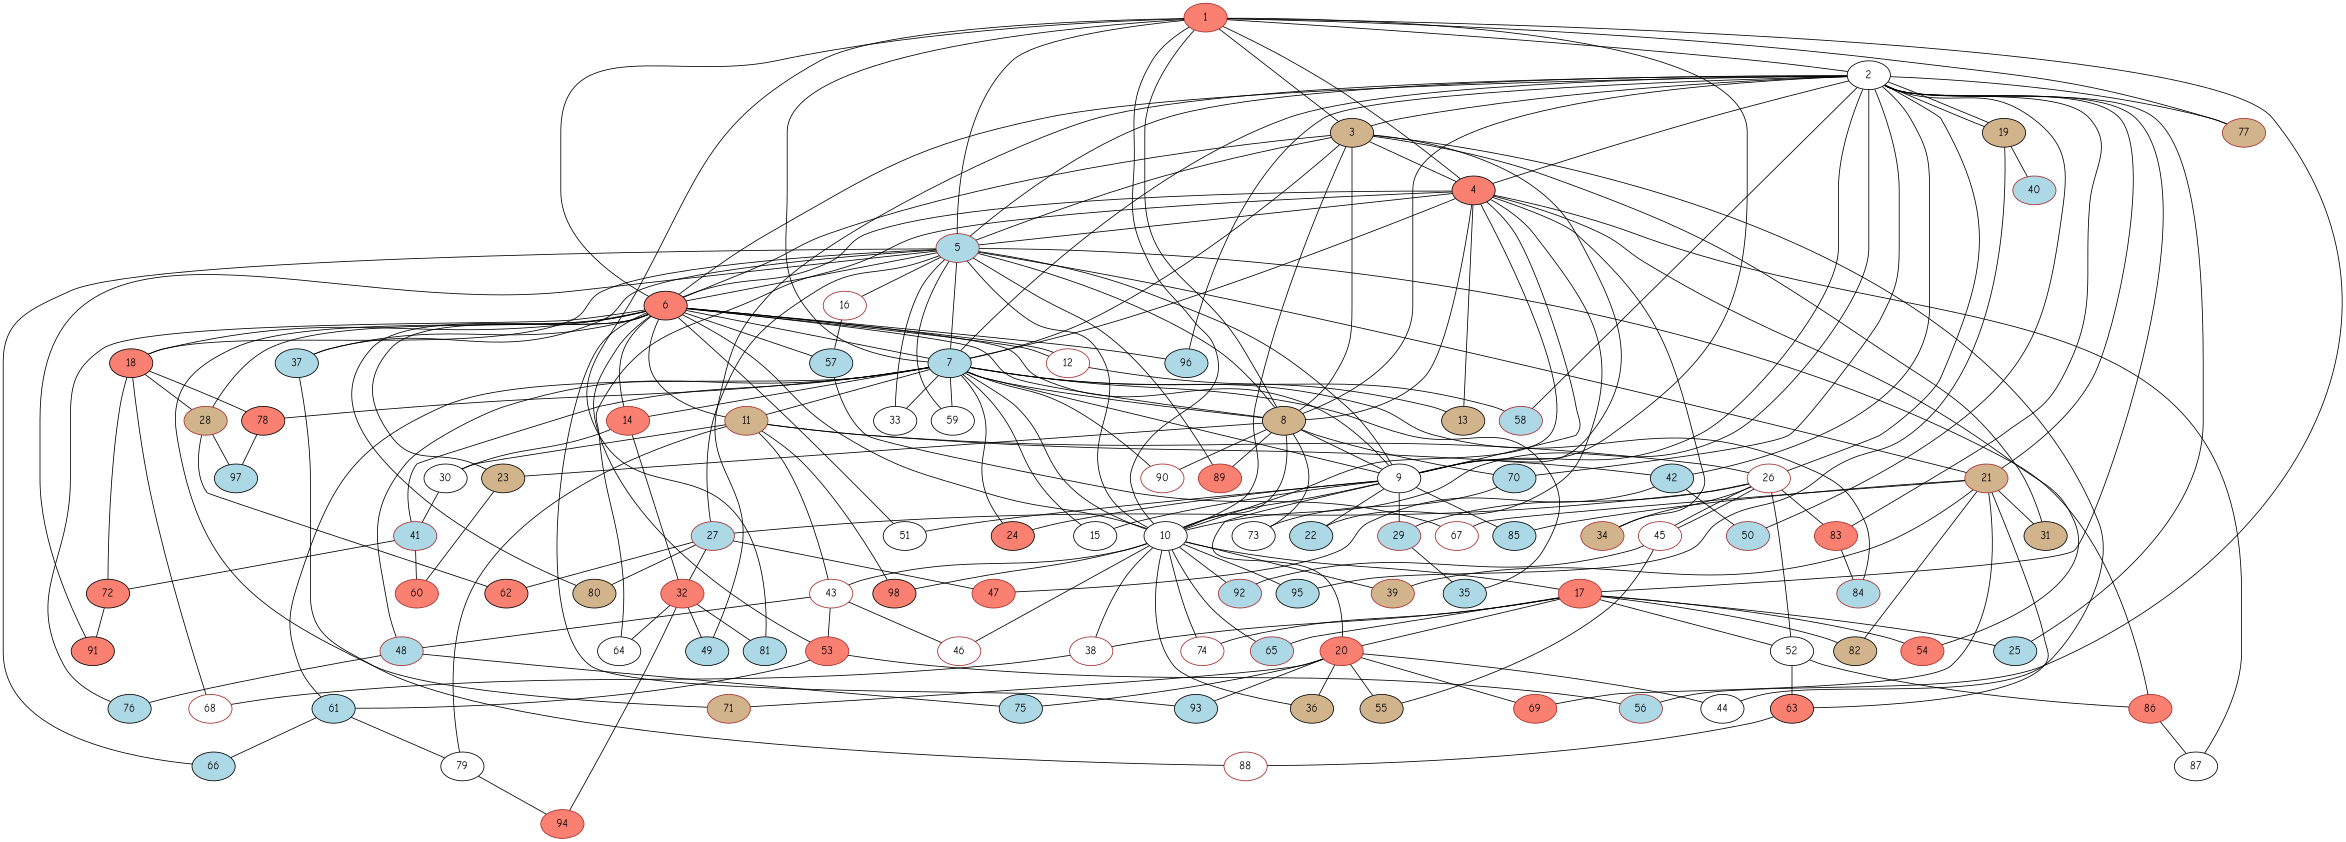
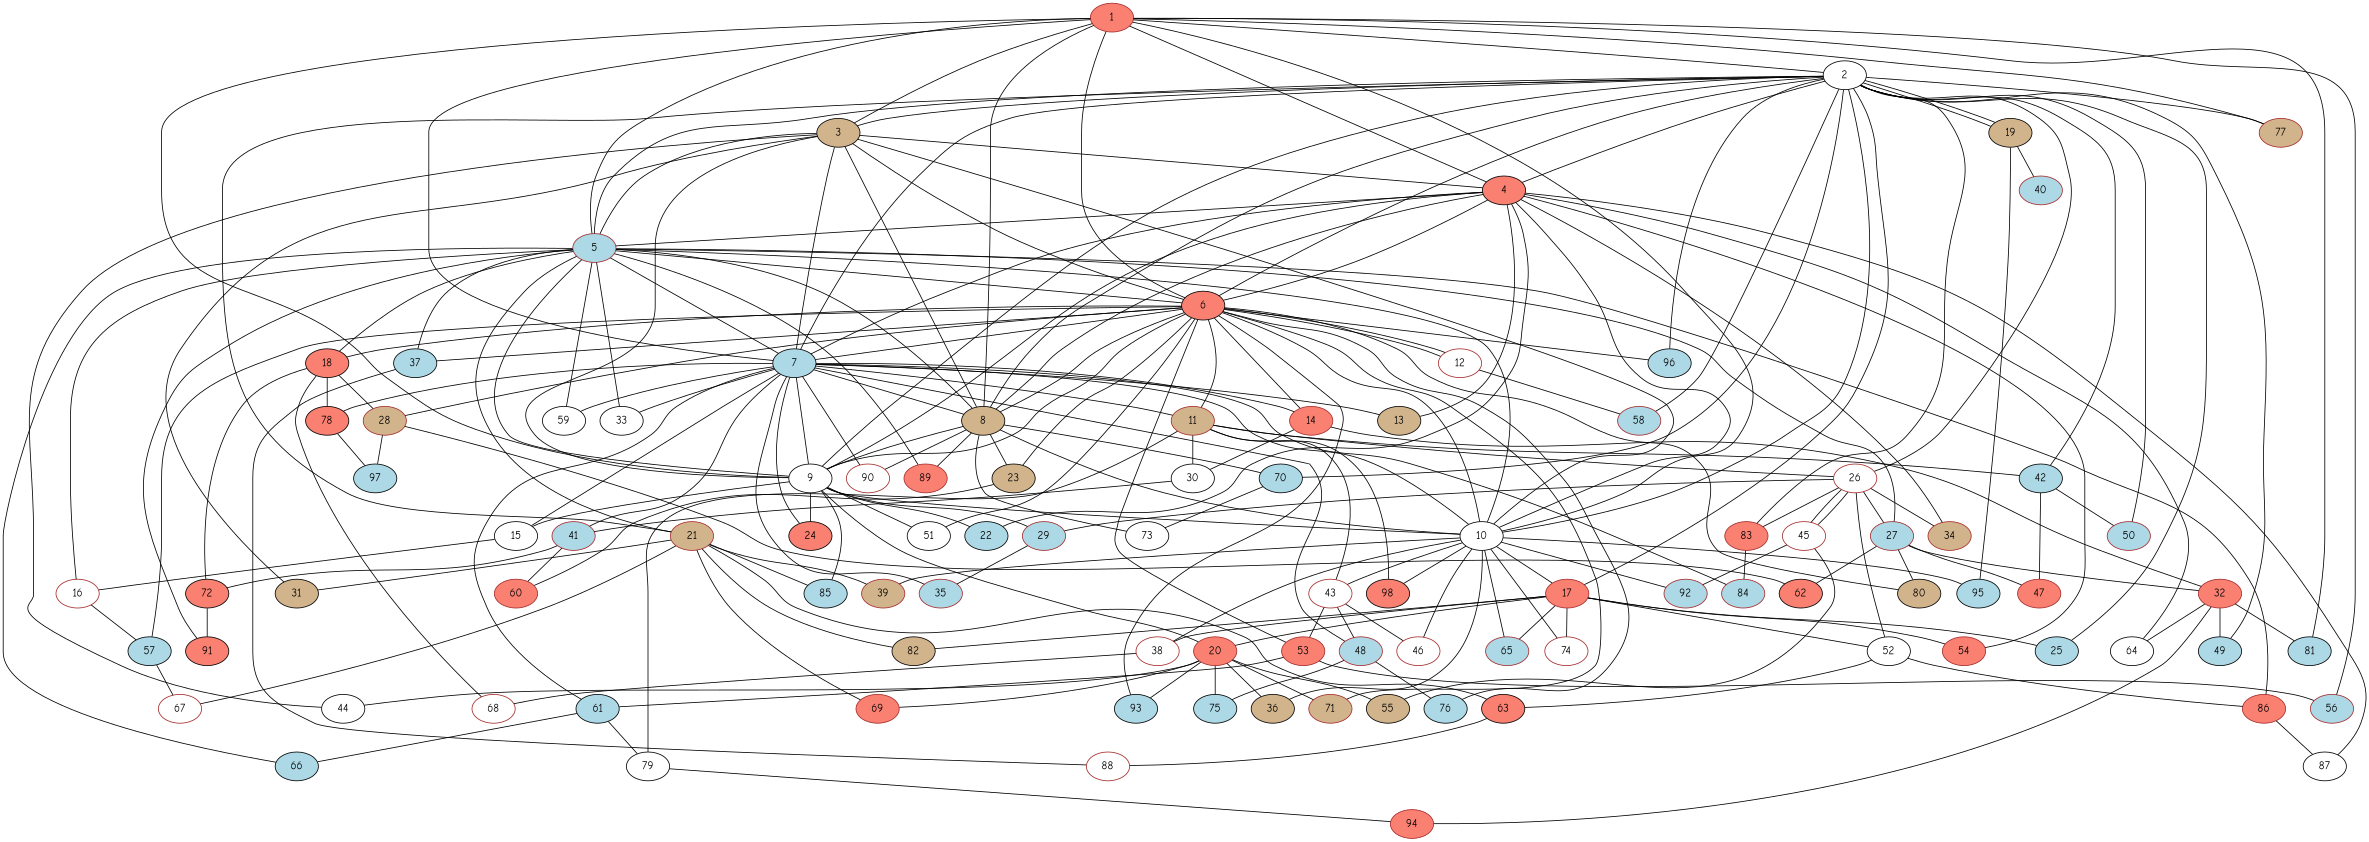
none -> (297, 564)
(1465, 594) -> (941, 594)
